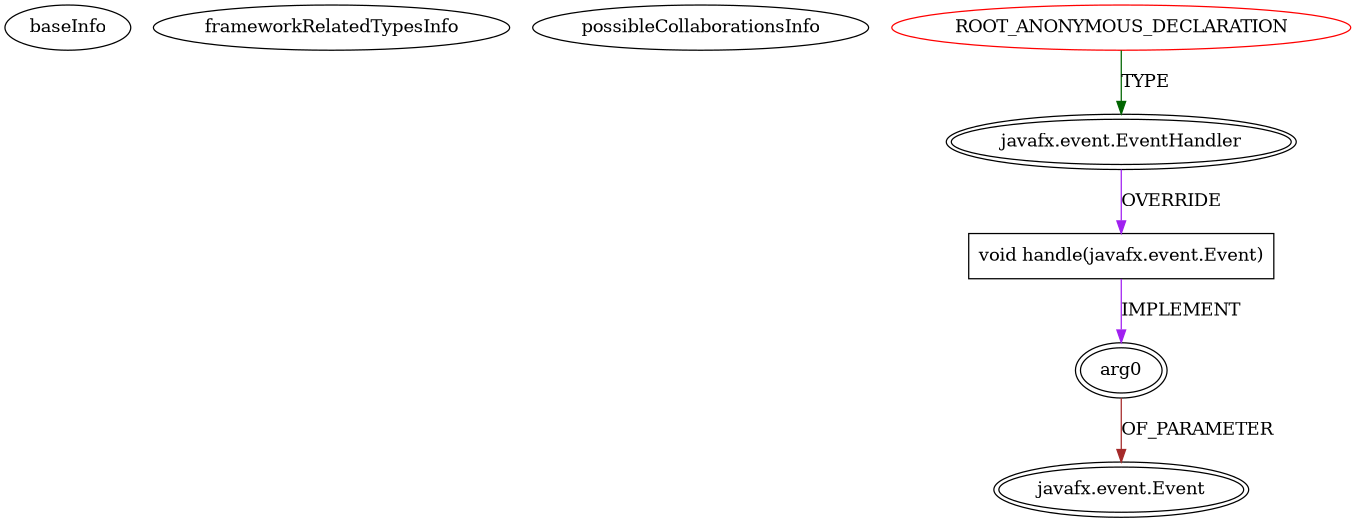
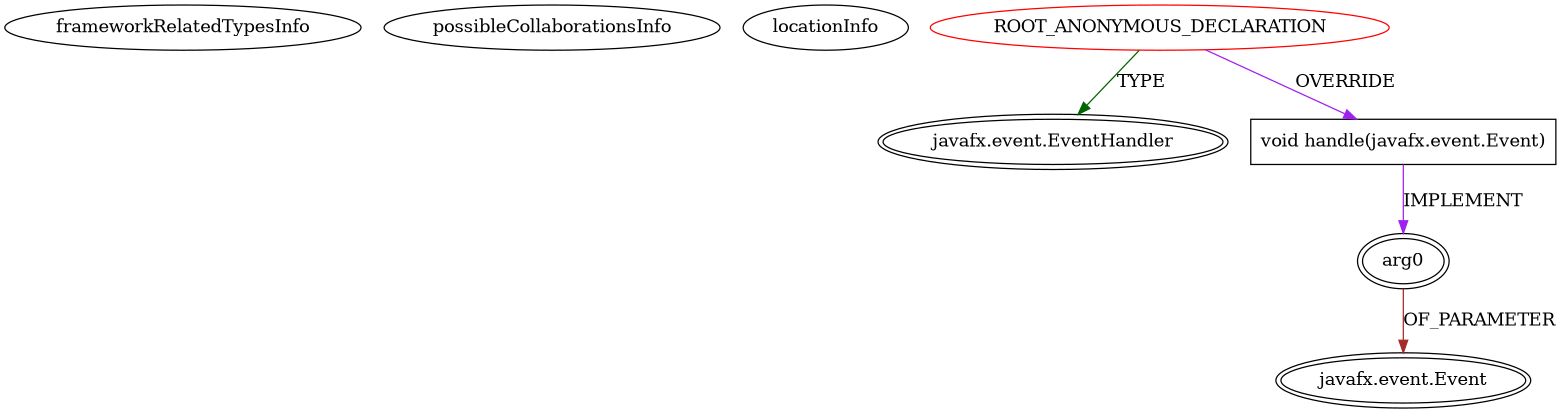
(68, 28) -> none
none -> (826, 28)
(1121, 195) -> (1275, 82)
